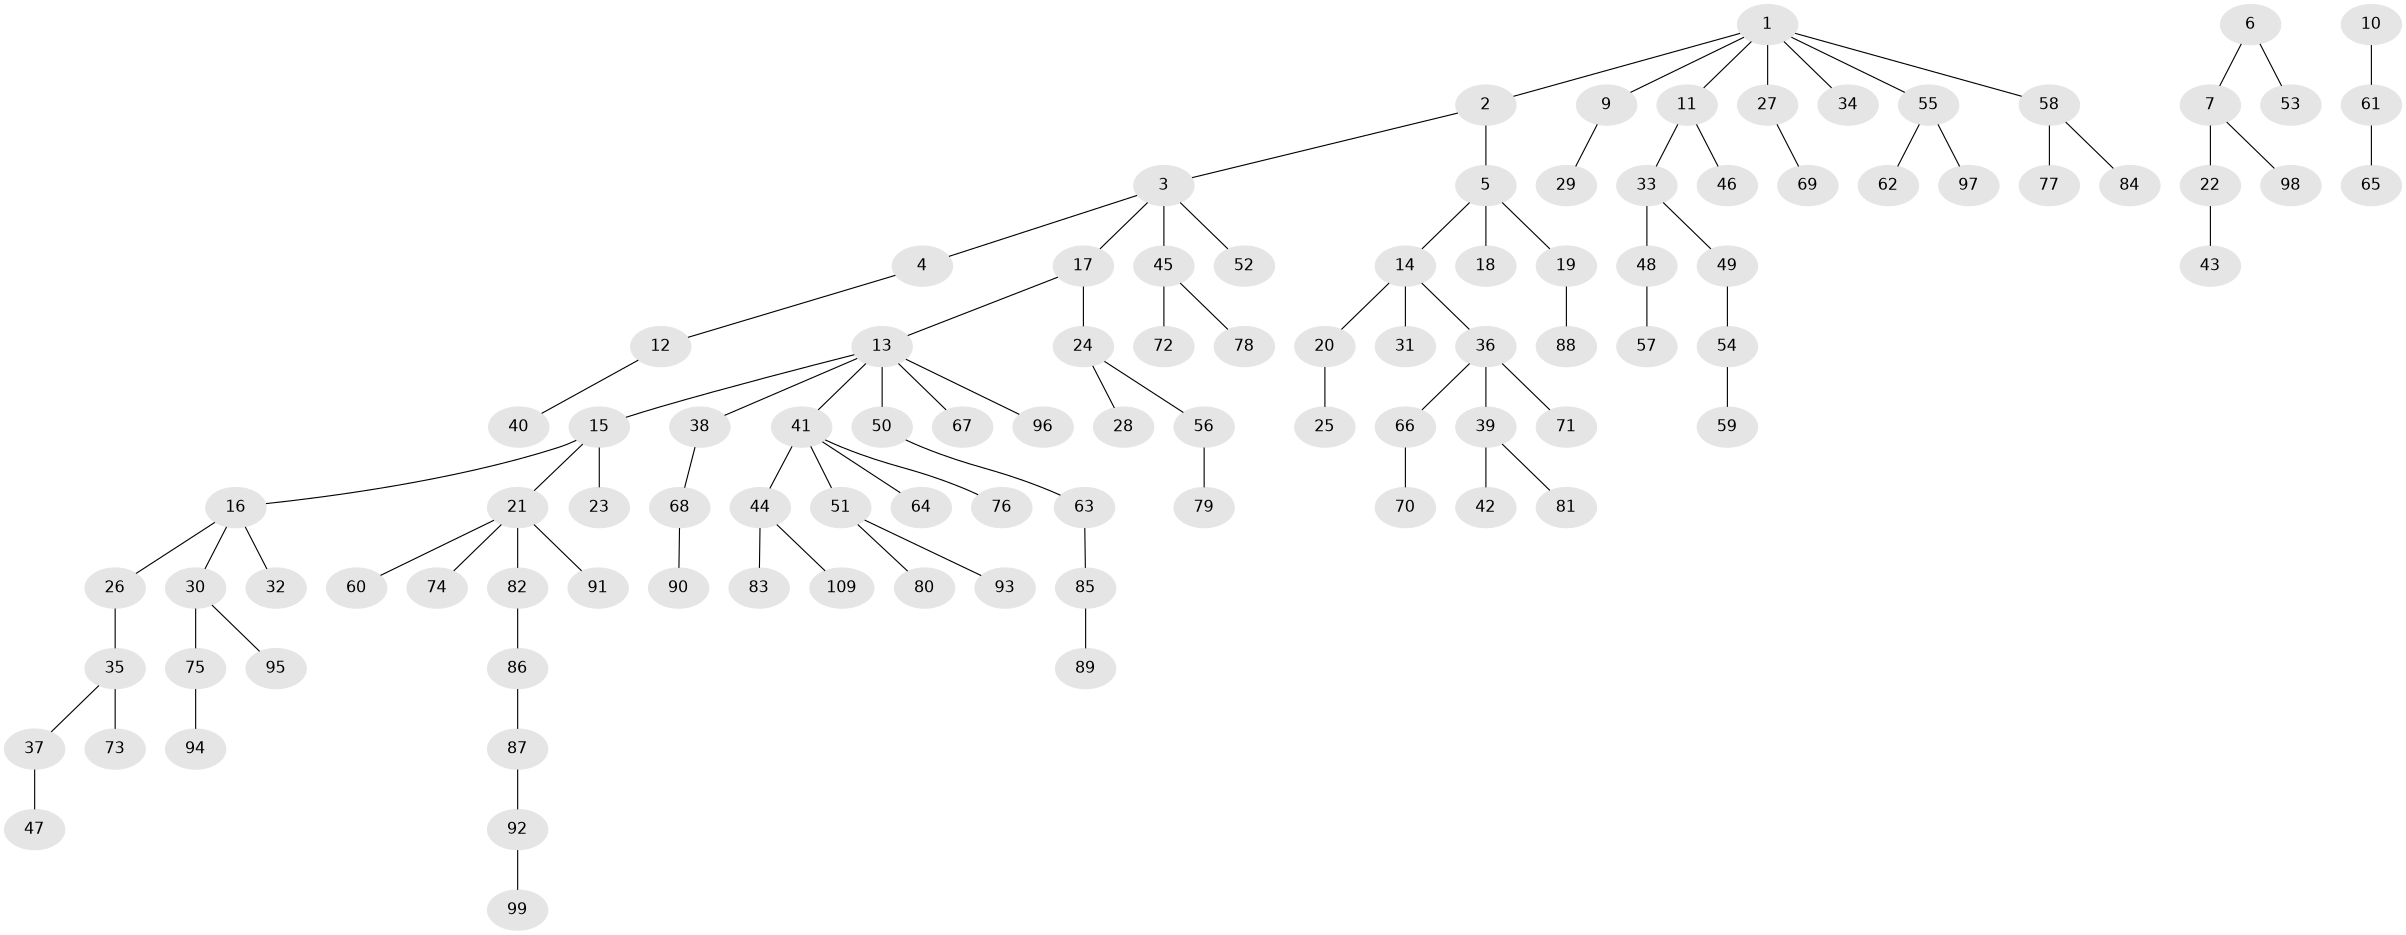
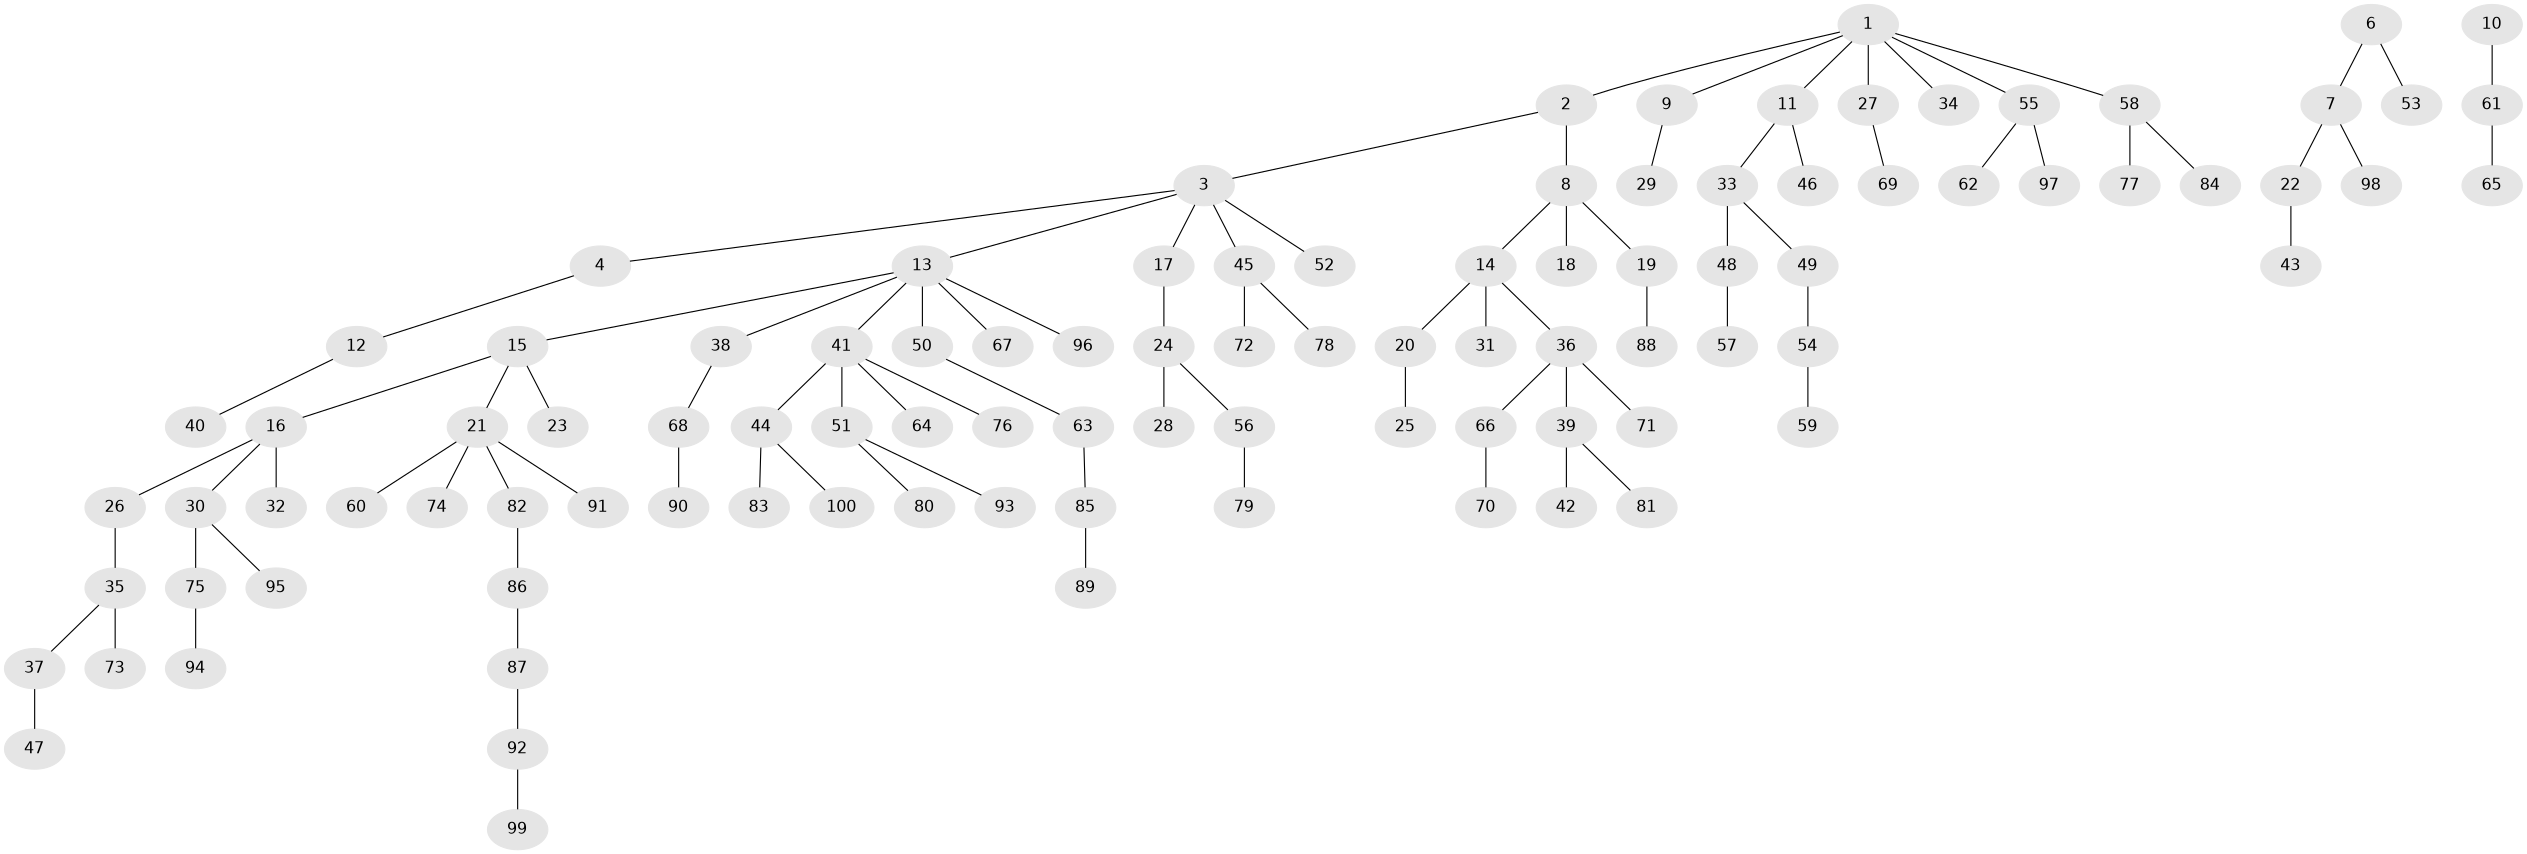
(1486, 186) -> (1566, 186)
(983, 306) -> (1063, 226)
(842, 588) -> (842, 508)
